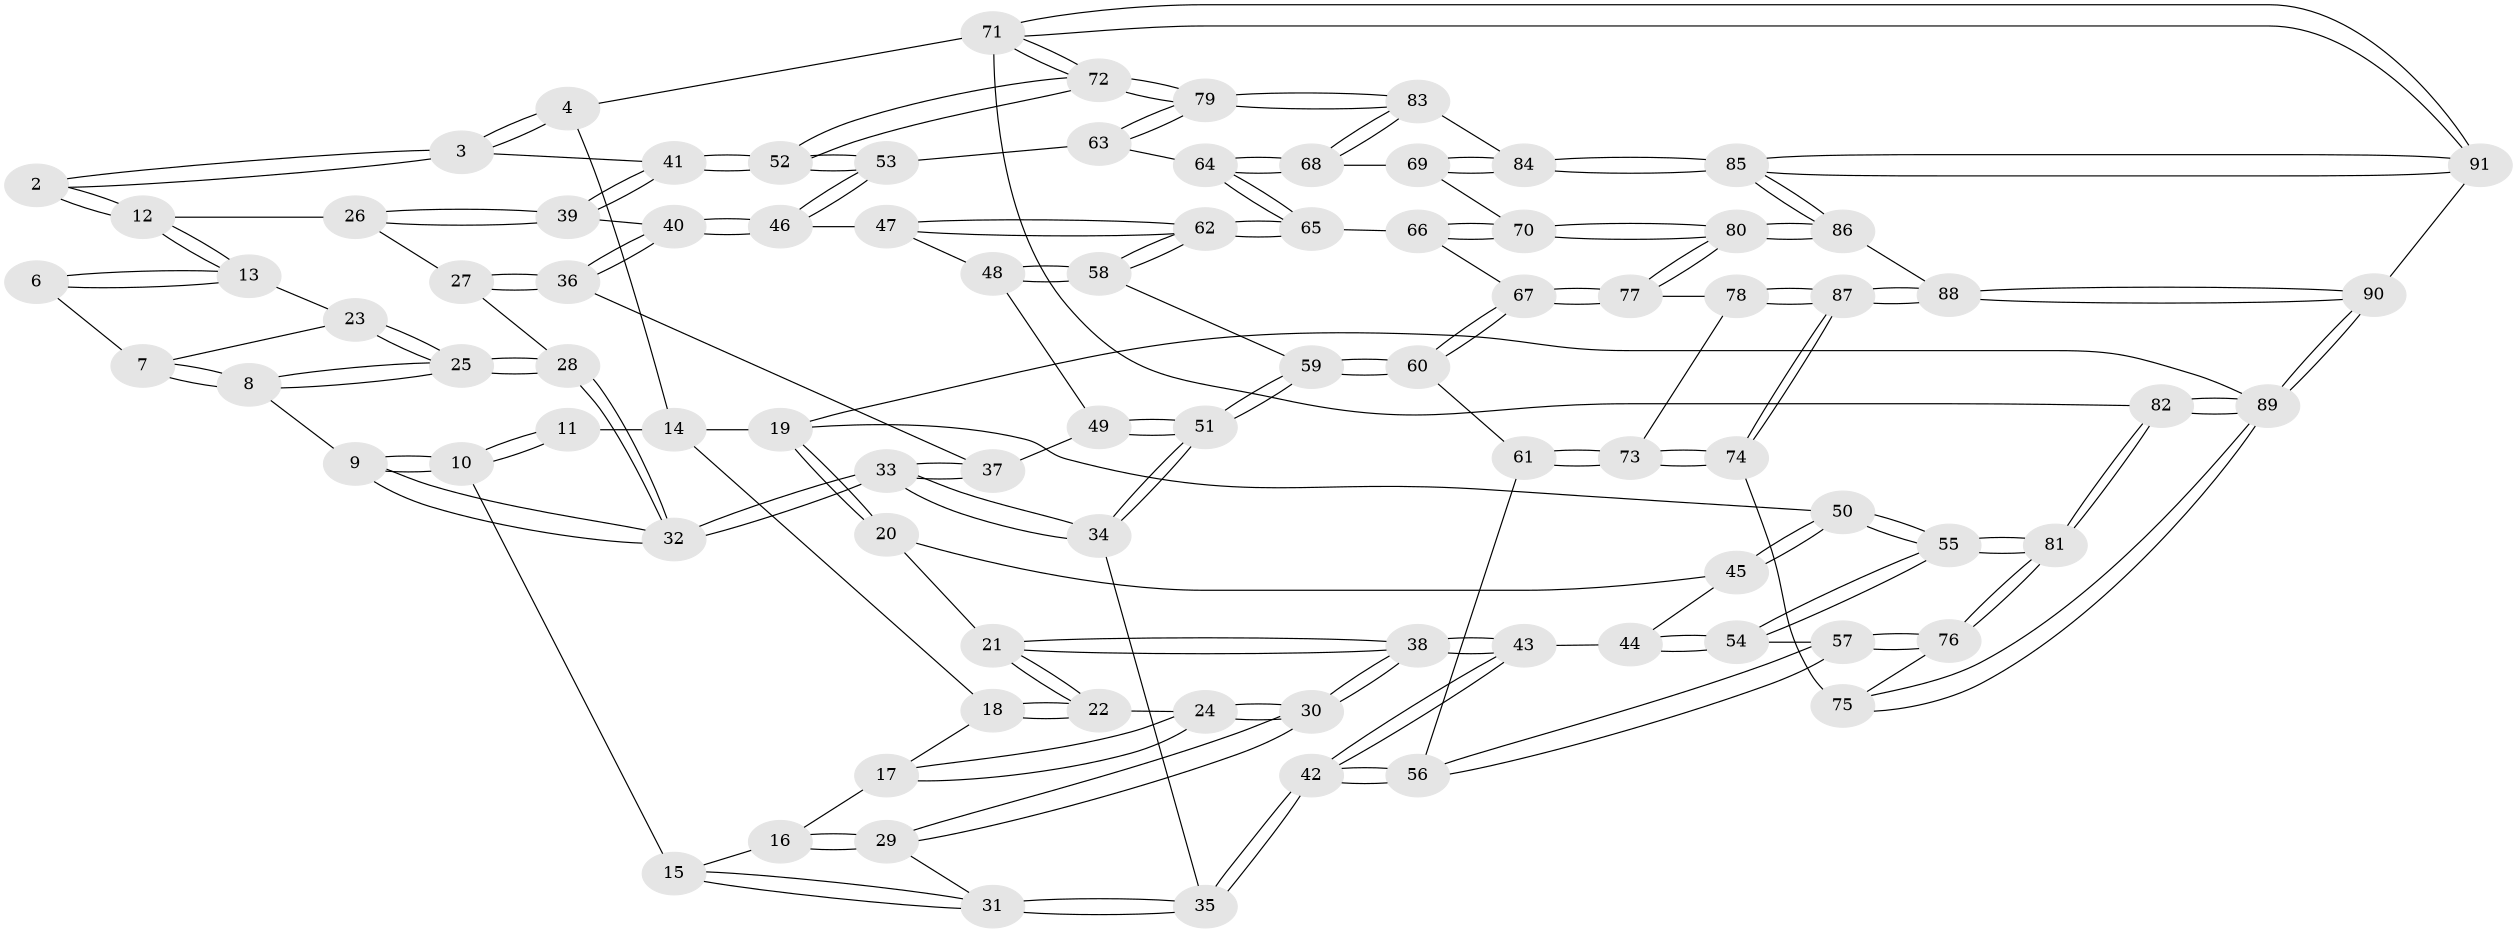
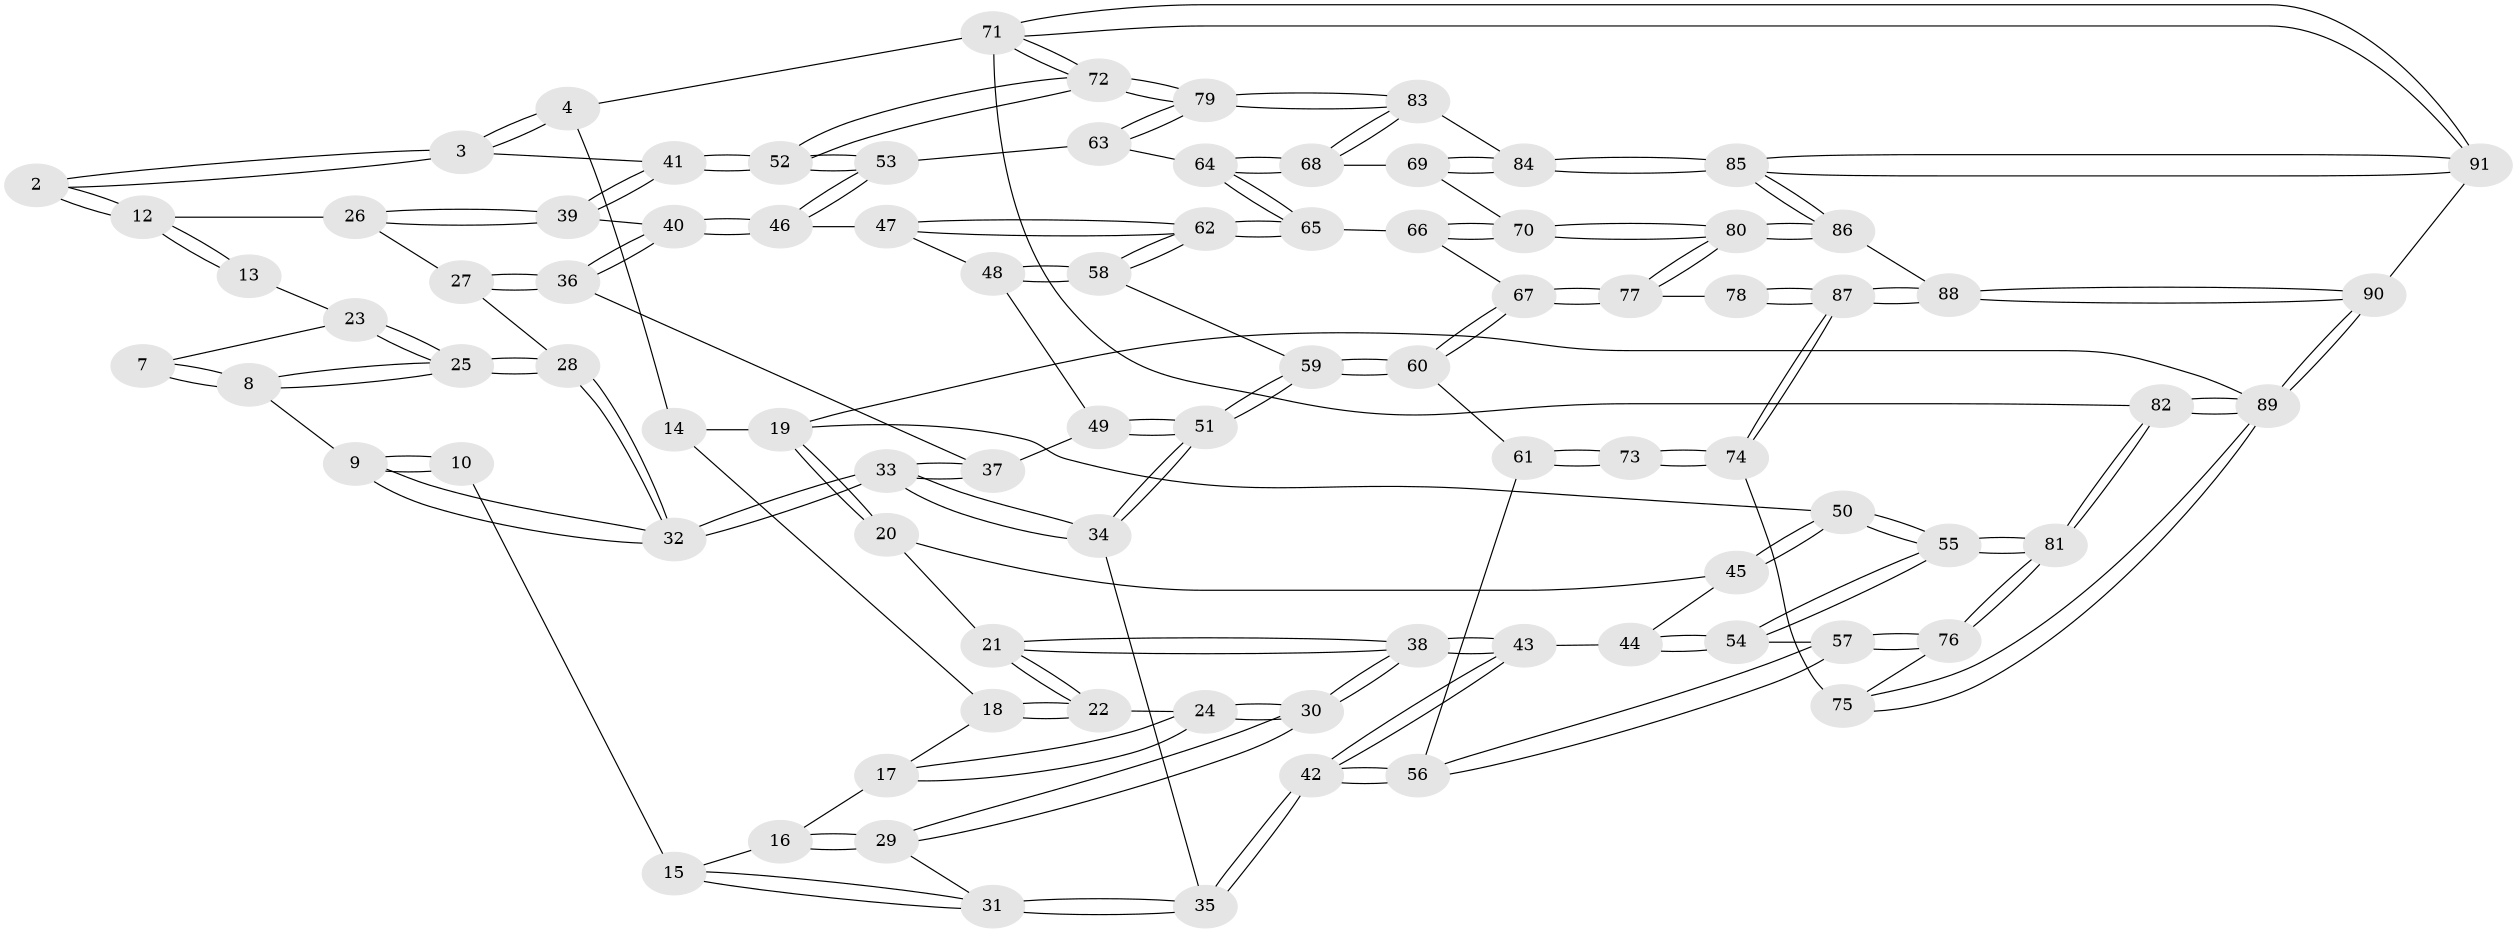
(37, 282) -> none
(1683, 377) -> none
(568, 430) -> none
